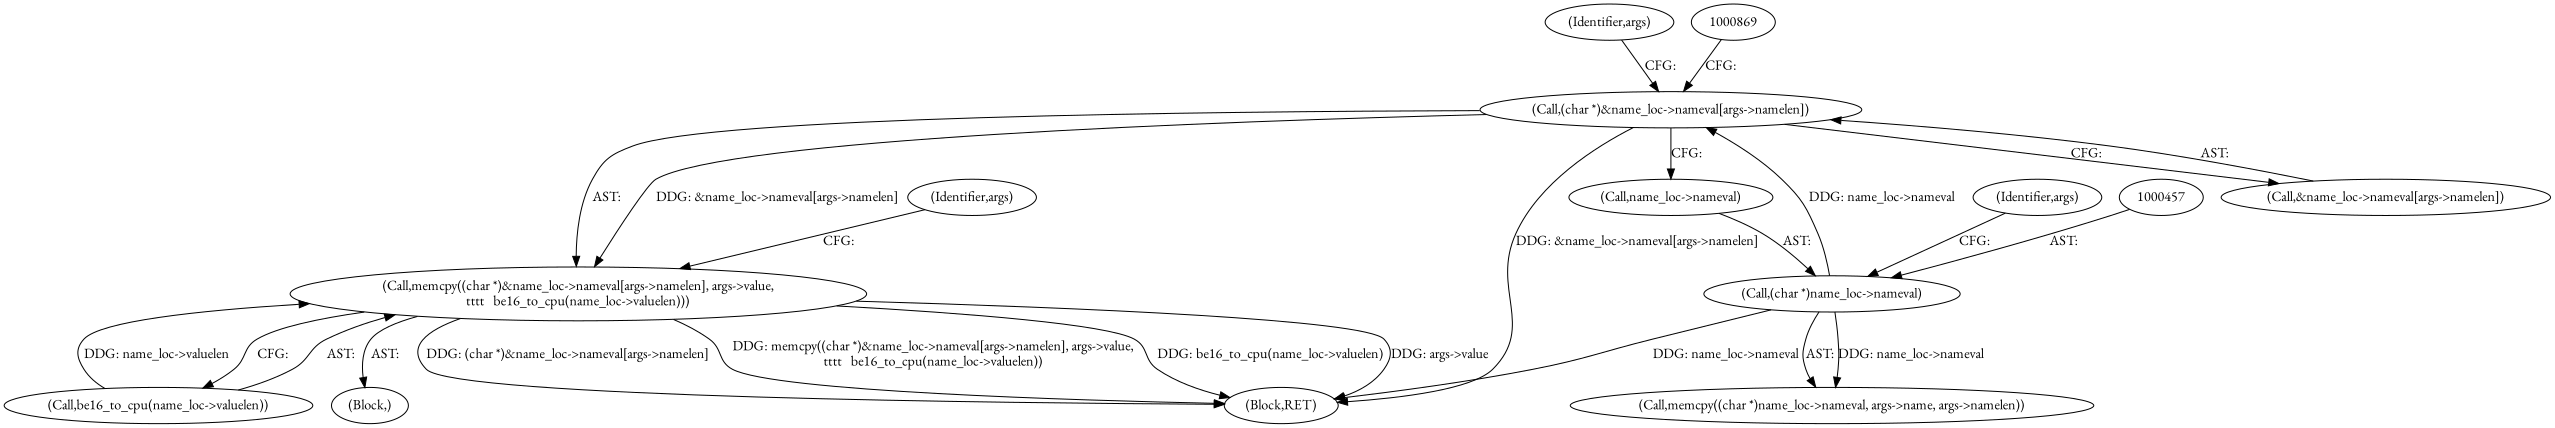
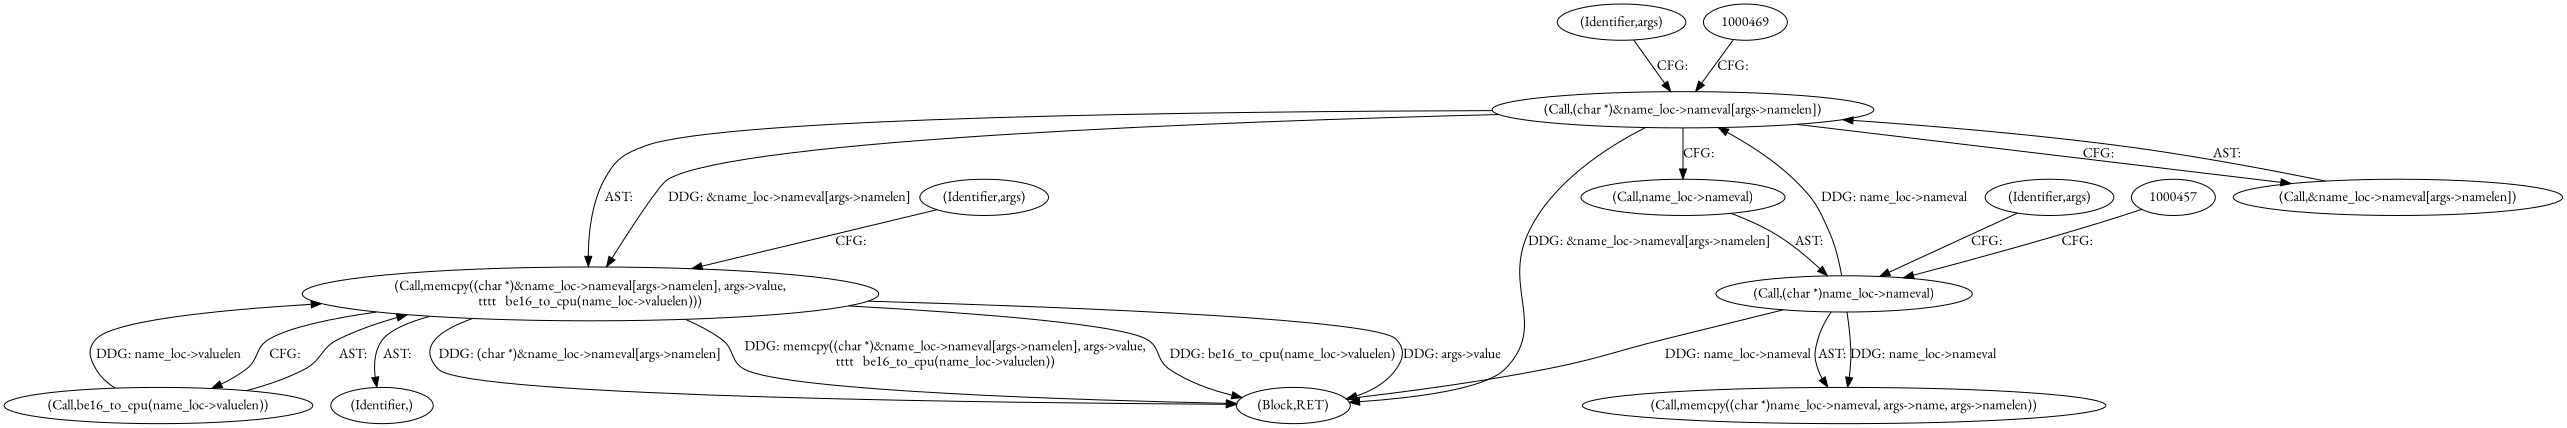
(1733, 22) -> (1745, 22)
(2066, 241) -> (2079, 241)
(370, 406) -> (382, 406)
